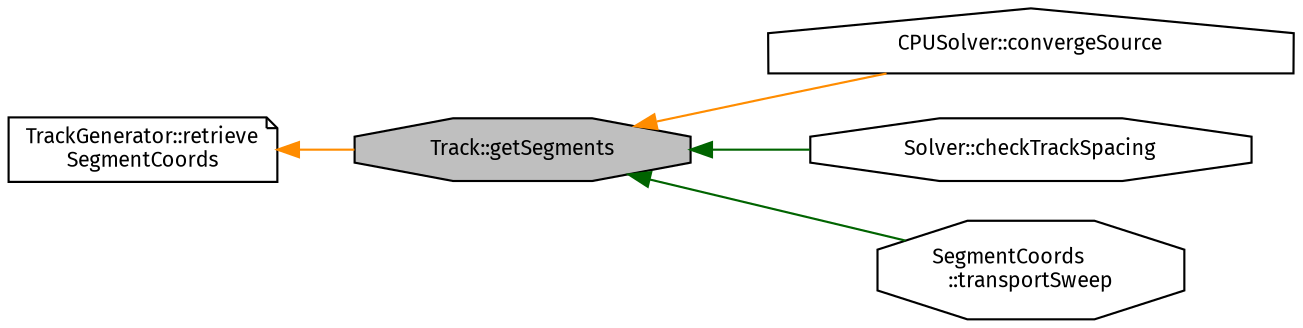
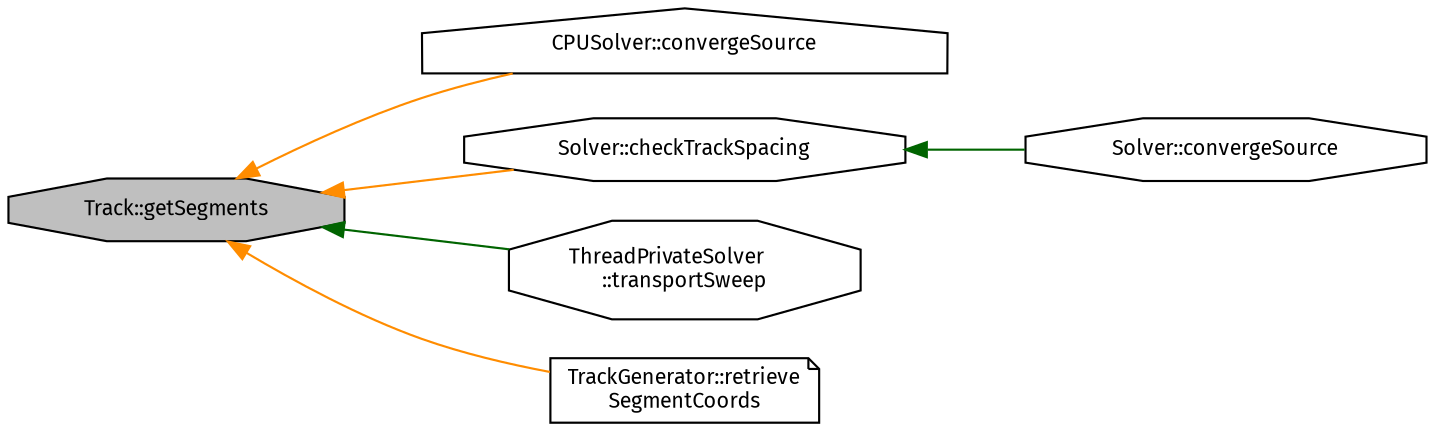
(327, 150) -> (392, 327)
(761, 150) -> (429, 180)
none -> (1226, 150)
(1031, 270) -> (685, 270)
